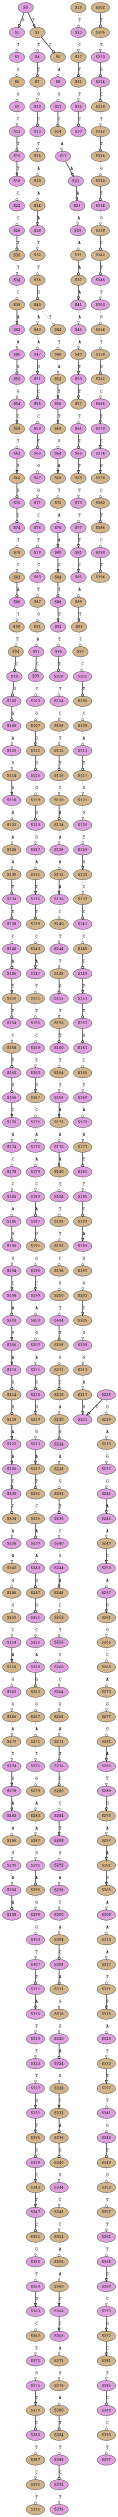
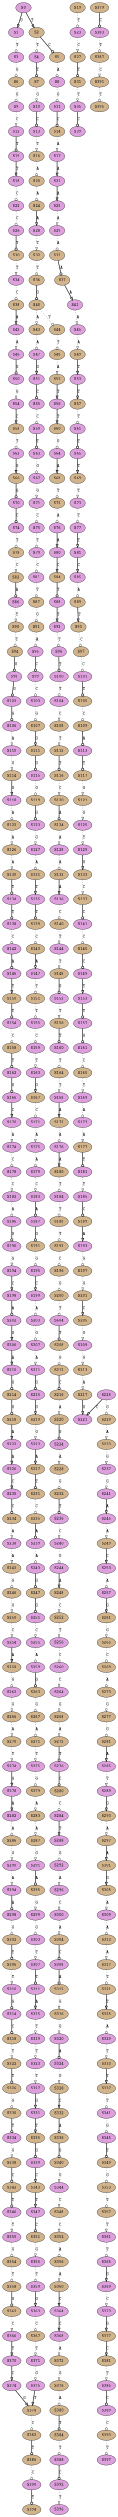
(83, 737) -> (83, 737)
(12, 1034) -> (12, 1035)
none -> (12, 1926)
(35, 2397) -> (34, 2397)
